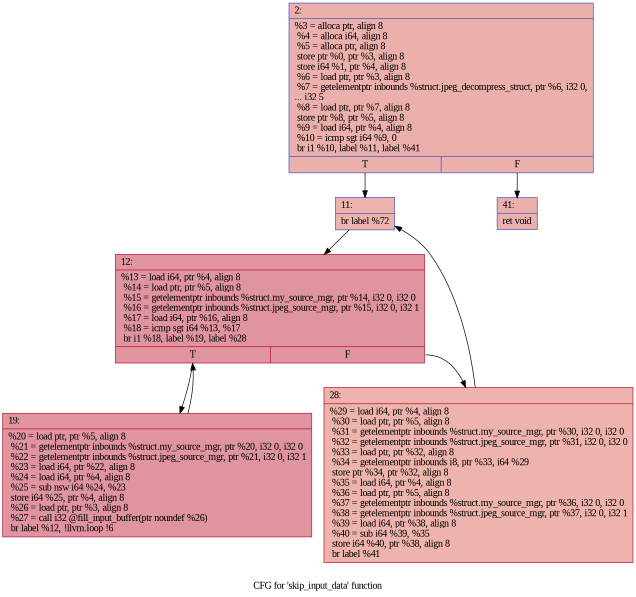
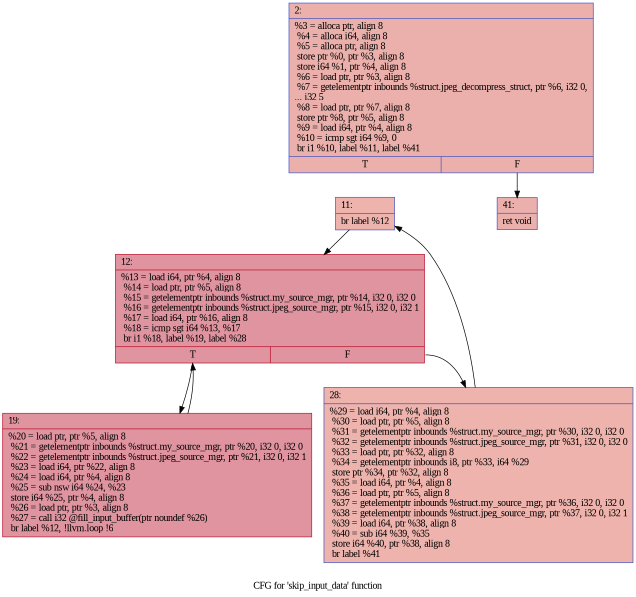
(365, 182) -> none
(365, 221) -> (365, 221)
(478, 475) -> (478, 475)
